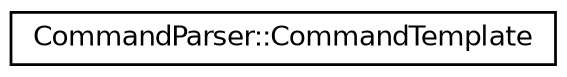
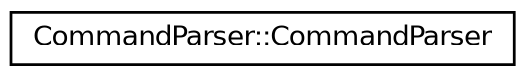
(283, 38) -> (263, 38)
